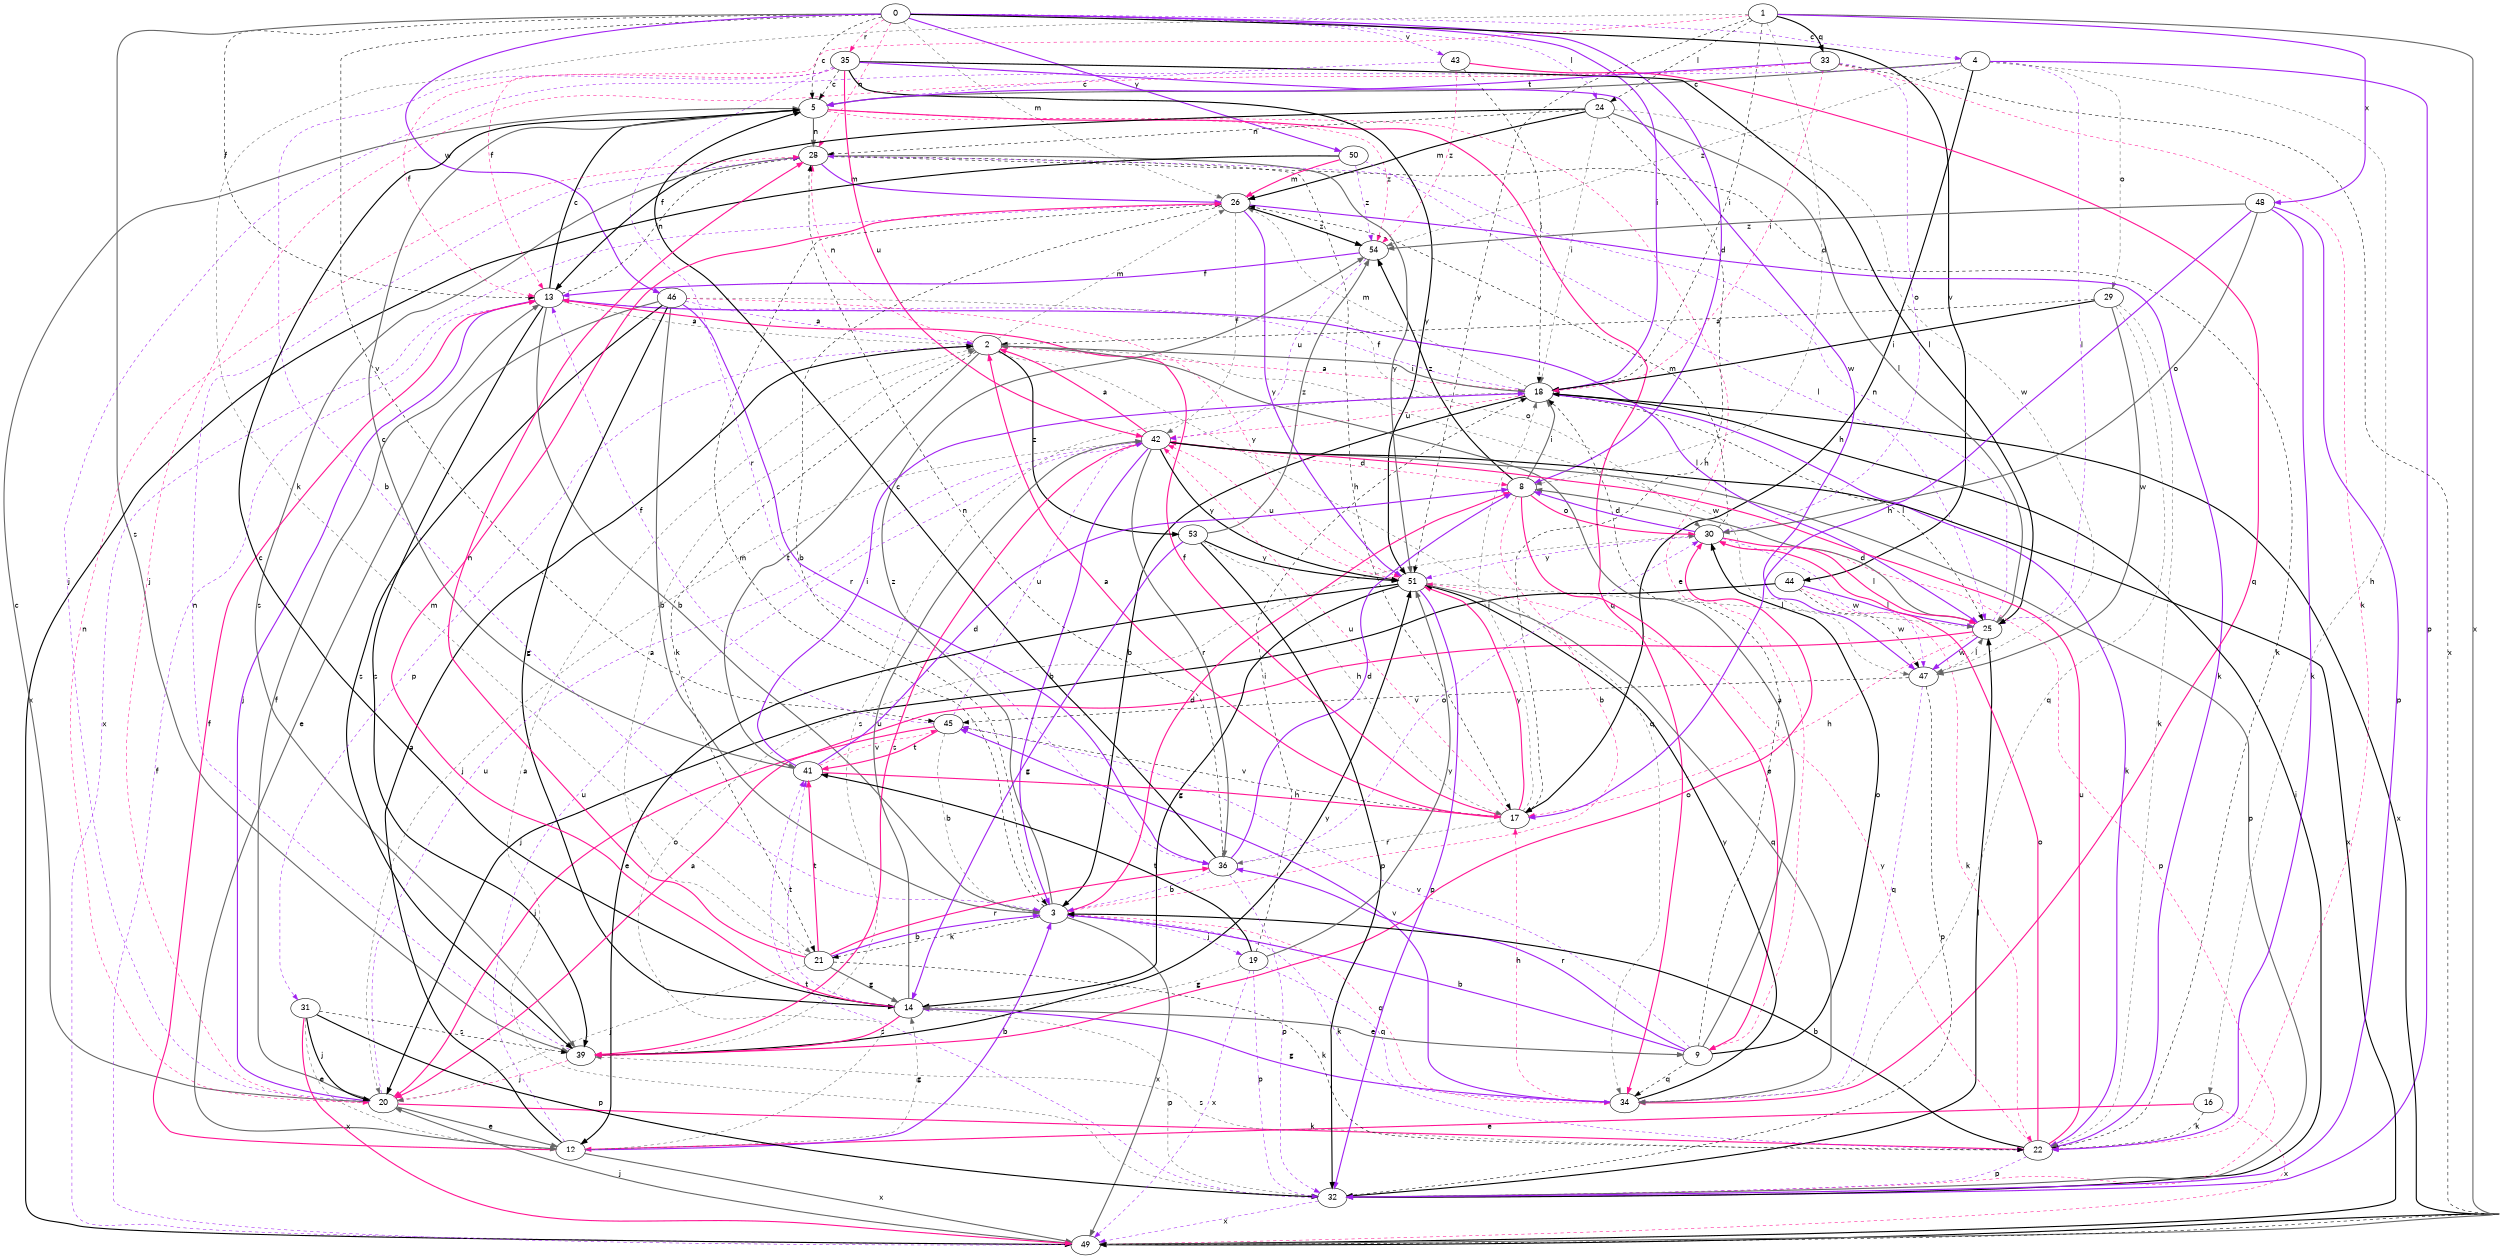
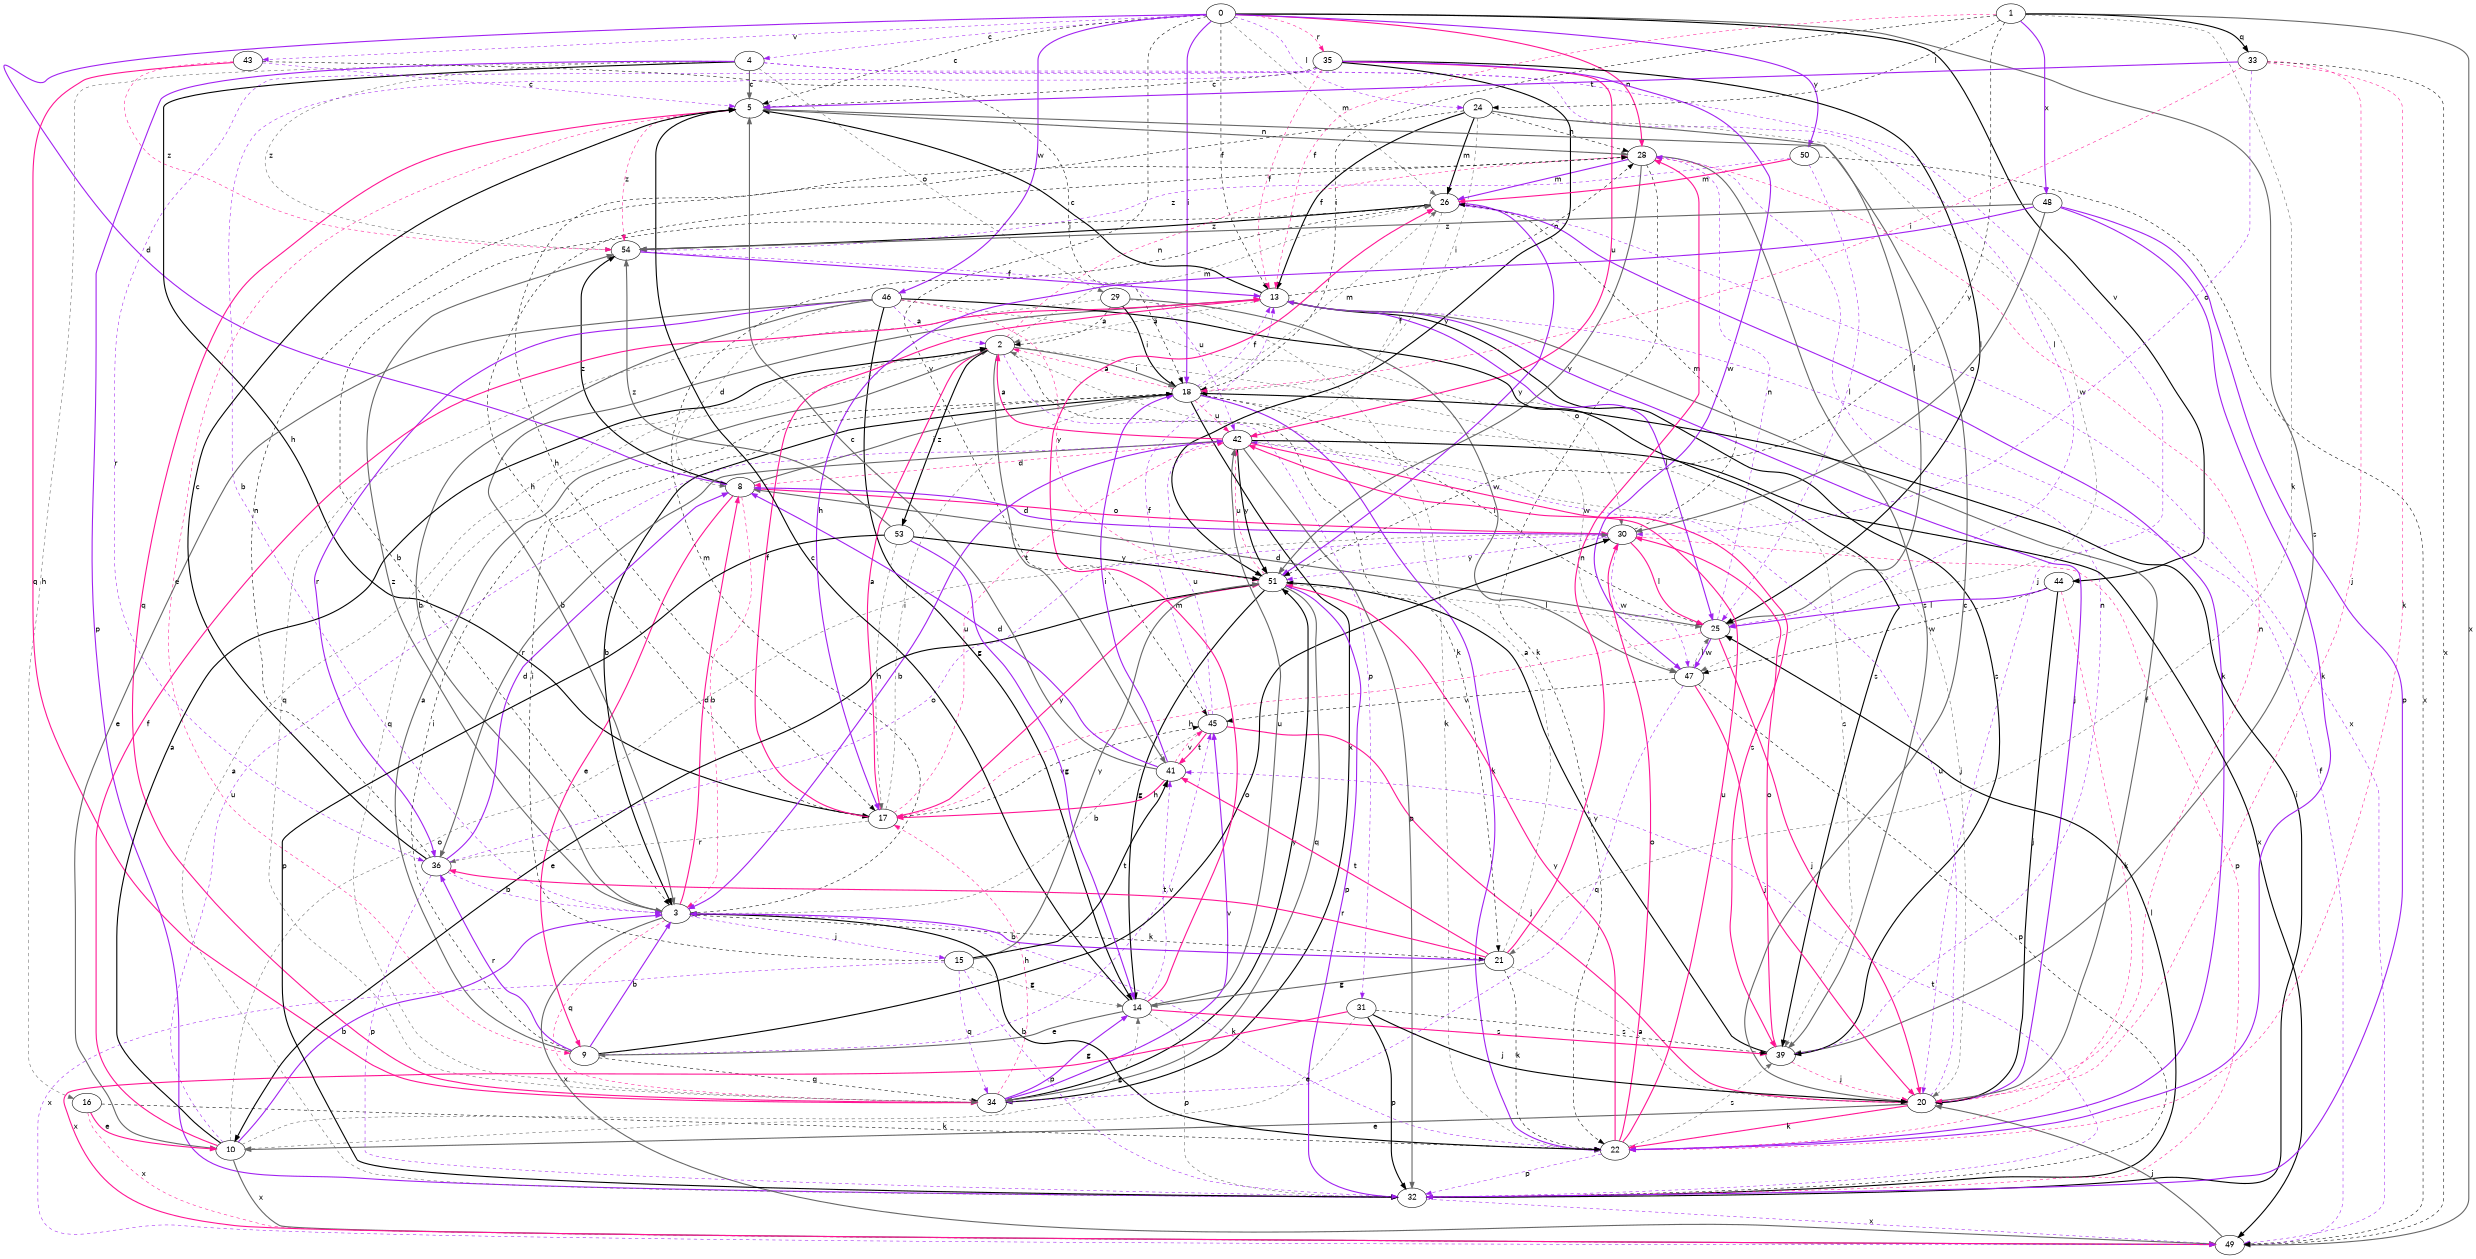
(854, 89) -> (1464, 34)
(1806, 355) -> (731, 369)
(27, 715) -> (2423, 576)
(1815, 768) -> (1521, 826)
(693, 866) -> (1812, 866)
none -> (1775, 915)
(1253, 961) -> (959, 961)
(611, 1032) -> (1640, 1032)
(571, 1150) -> (231, 1150)
(2441, 1210) -> (1345, 828)
